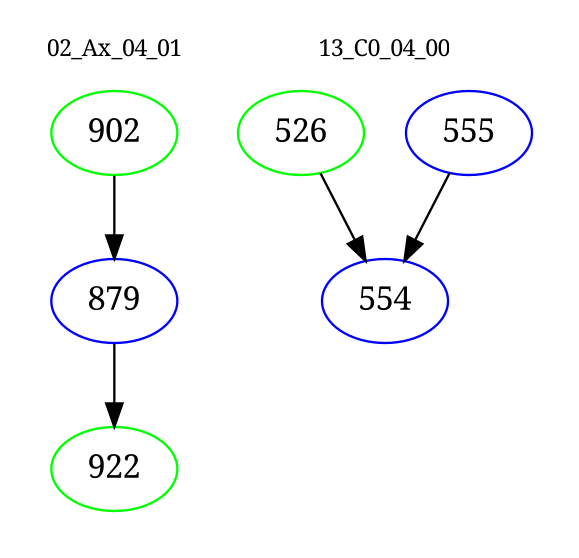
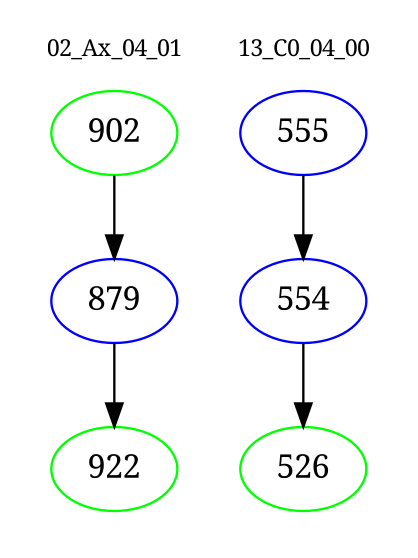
(338, 207) -> (303, 374)
